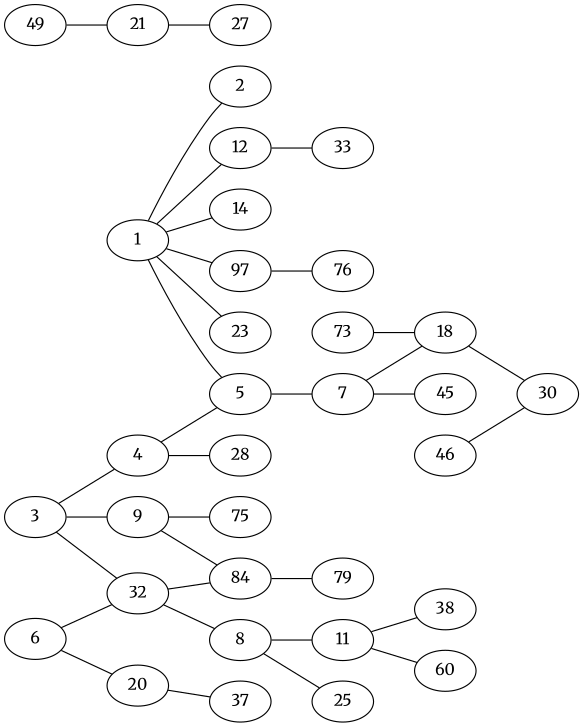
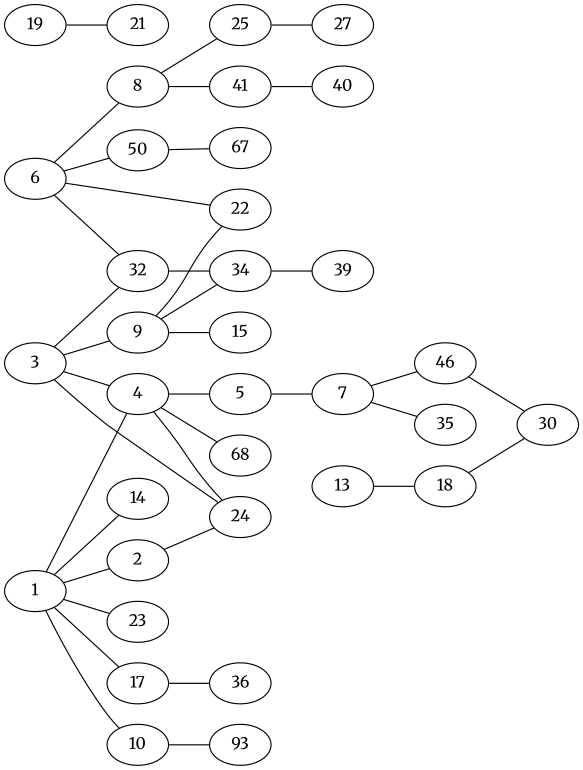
(35, 25) -> (35, 25)
(189, 25) -> (292, 25)
(240, 148) -> (138, 745)
(343, 148) -> (240, 745)
none -> (240, 210)
(240, 271) -> (138, 683)
(343, 271) -> (240, 683)
(181, 321) -> (87, 493)
(343, 333) -> (343, 486)
(394, 363) -> (394, 379)
(445, 394) -> (445, 425)
(240, 456) -> (240, 456)
none -> (240, 517)
(240, 517) -> (240, 333)
(240, 579) -> (240, 271)
(343, 579) -> (343, 271)
(445, 609) -> none
(189, 617) -> (87, 133)
(343, 640) -> (240, 87)
(445, 671) -> (343, 87)
(138, 686) -> (138, 150)
(240, 702) -> (240, 148)
